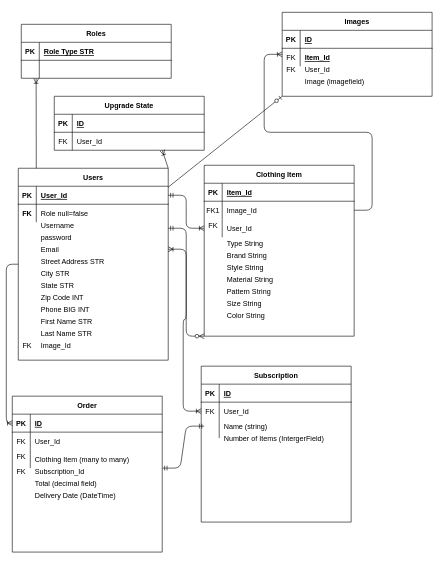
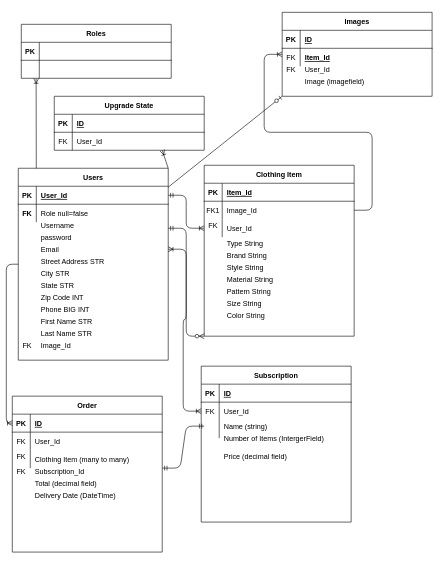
(105, 51) -> none
none -> (285, 456)
